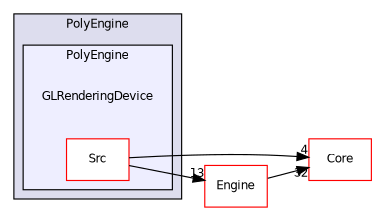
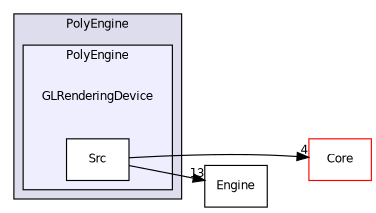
(98, 160) -> (98, 160)
(283, 174) -> none
(236, 186) -> (236, 186)
